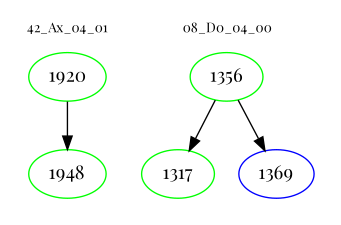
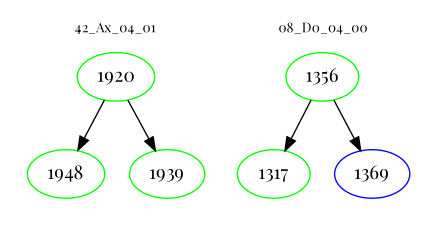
none -> (167, 174)
